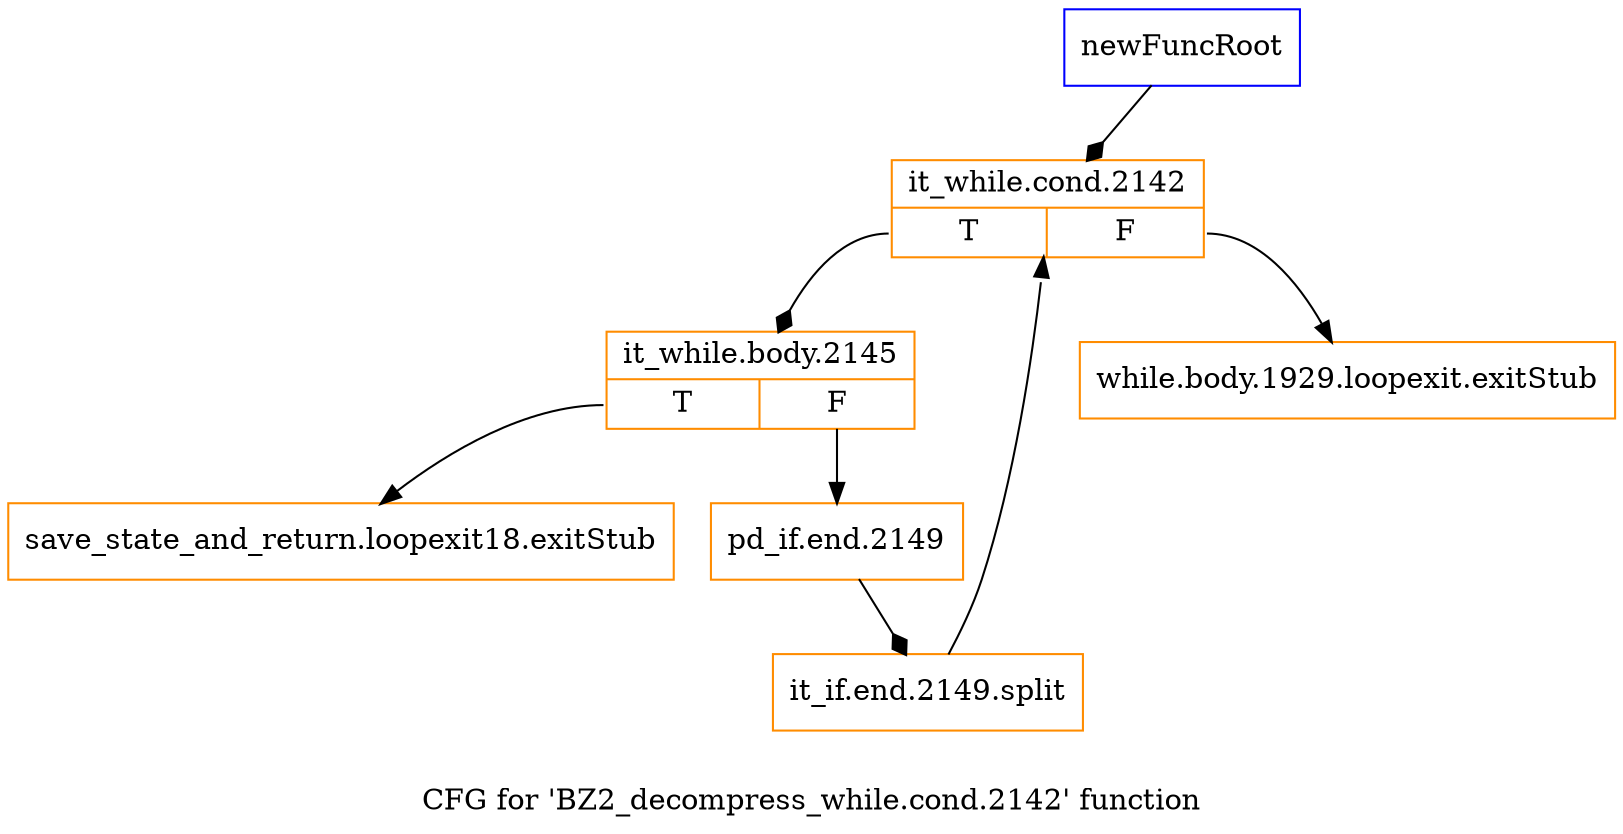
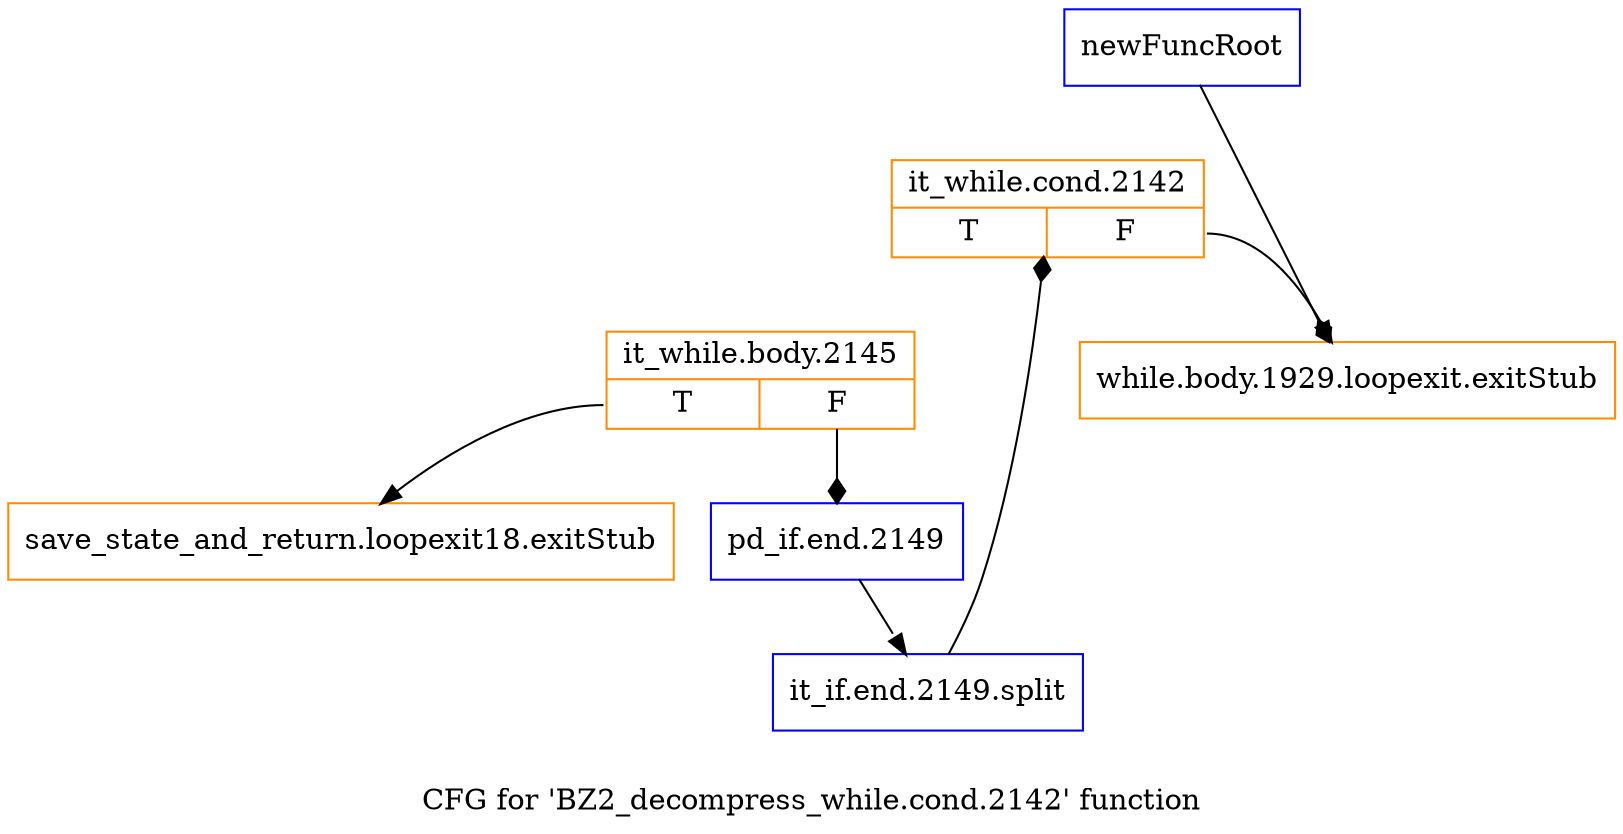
(1127, 114) -> (1259, 202)
(830, 259) -> none
(837, 456) -> (837, 456)
(1010, 472) -> (1010, 472)
(837, 541) -> (837, 541)
(876, 606) -> (876, 606)
(928, 692) -> (928, 692)
